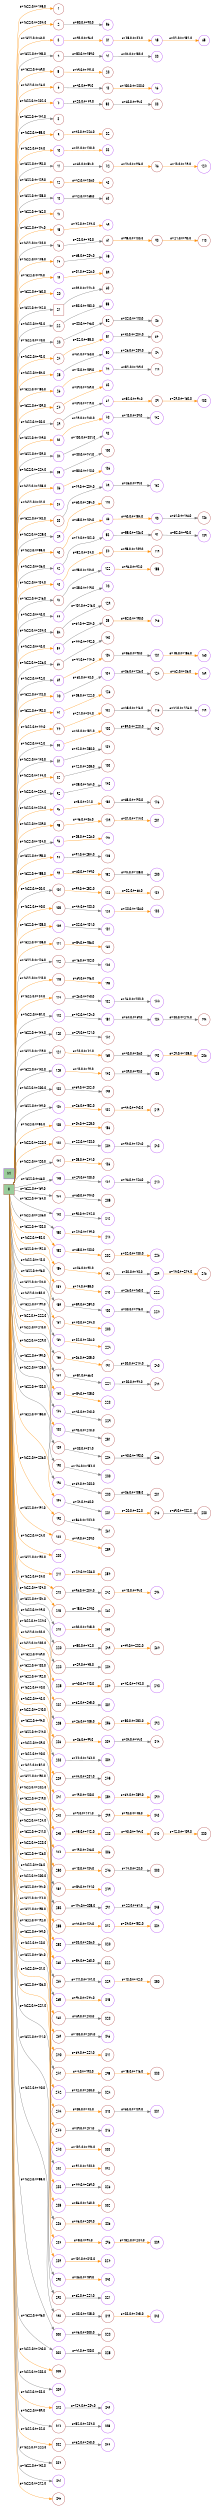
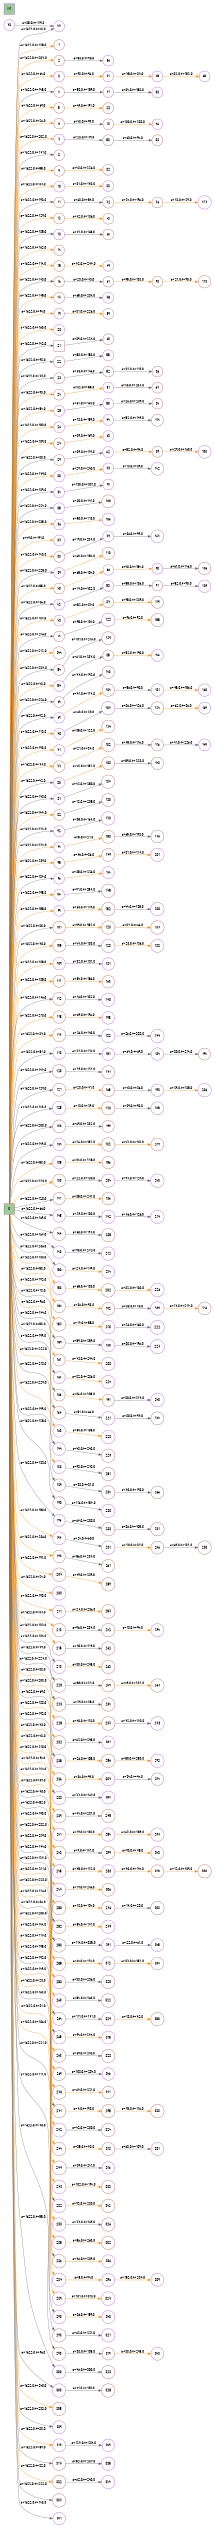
(33, 502) -> (33, 538)
(79, 598) -> (33, 26)
